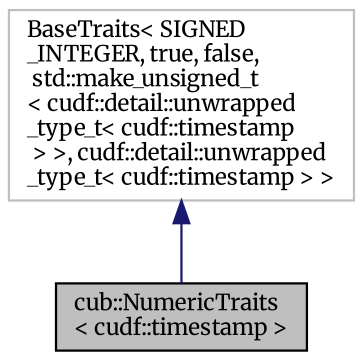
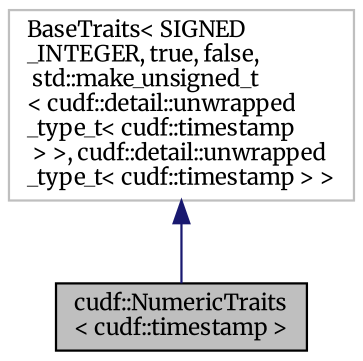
(181, 317) -> (181, 317)
